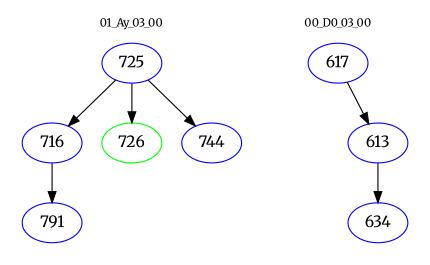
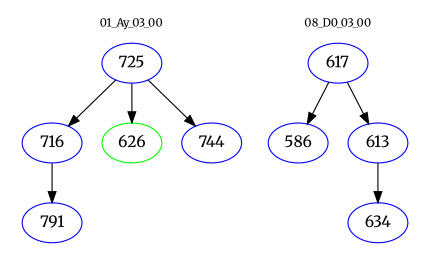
(338, 24) -> (338, 24)
(132, 143) -> (132, 143)
none -> (298, 143)
